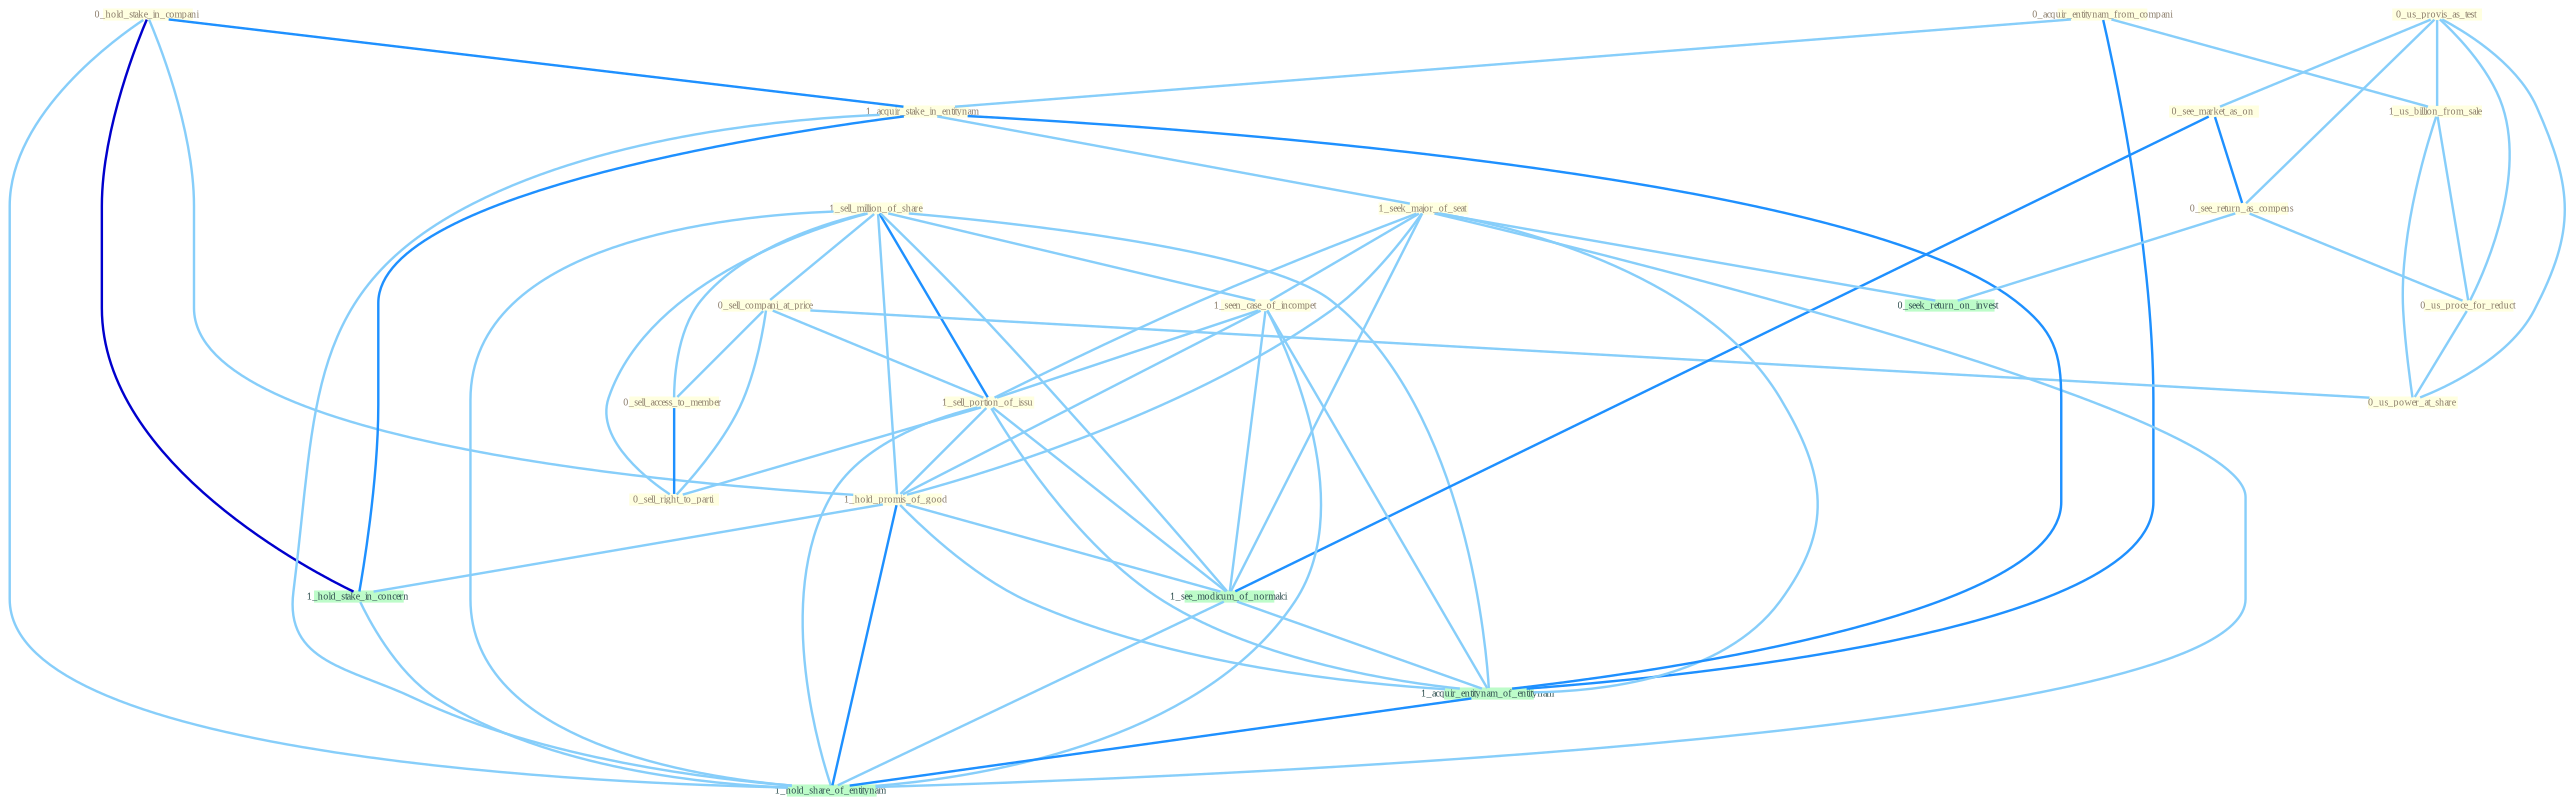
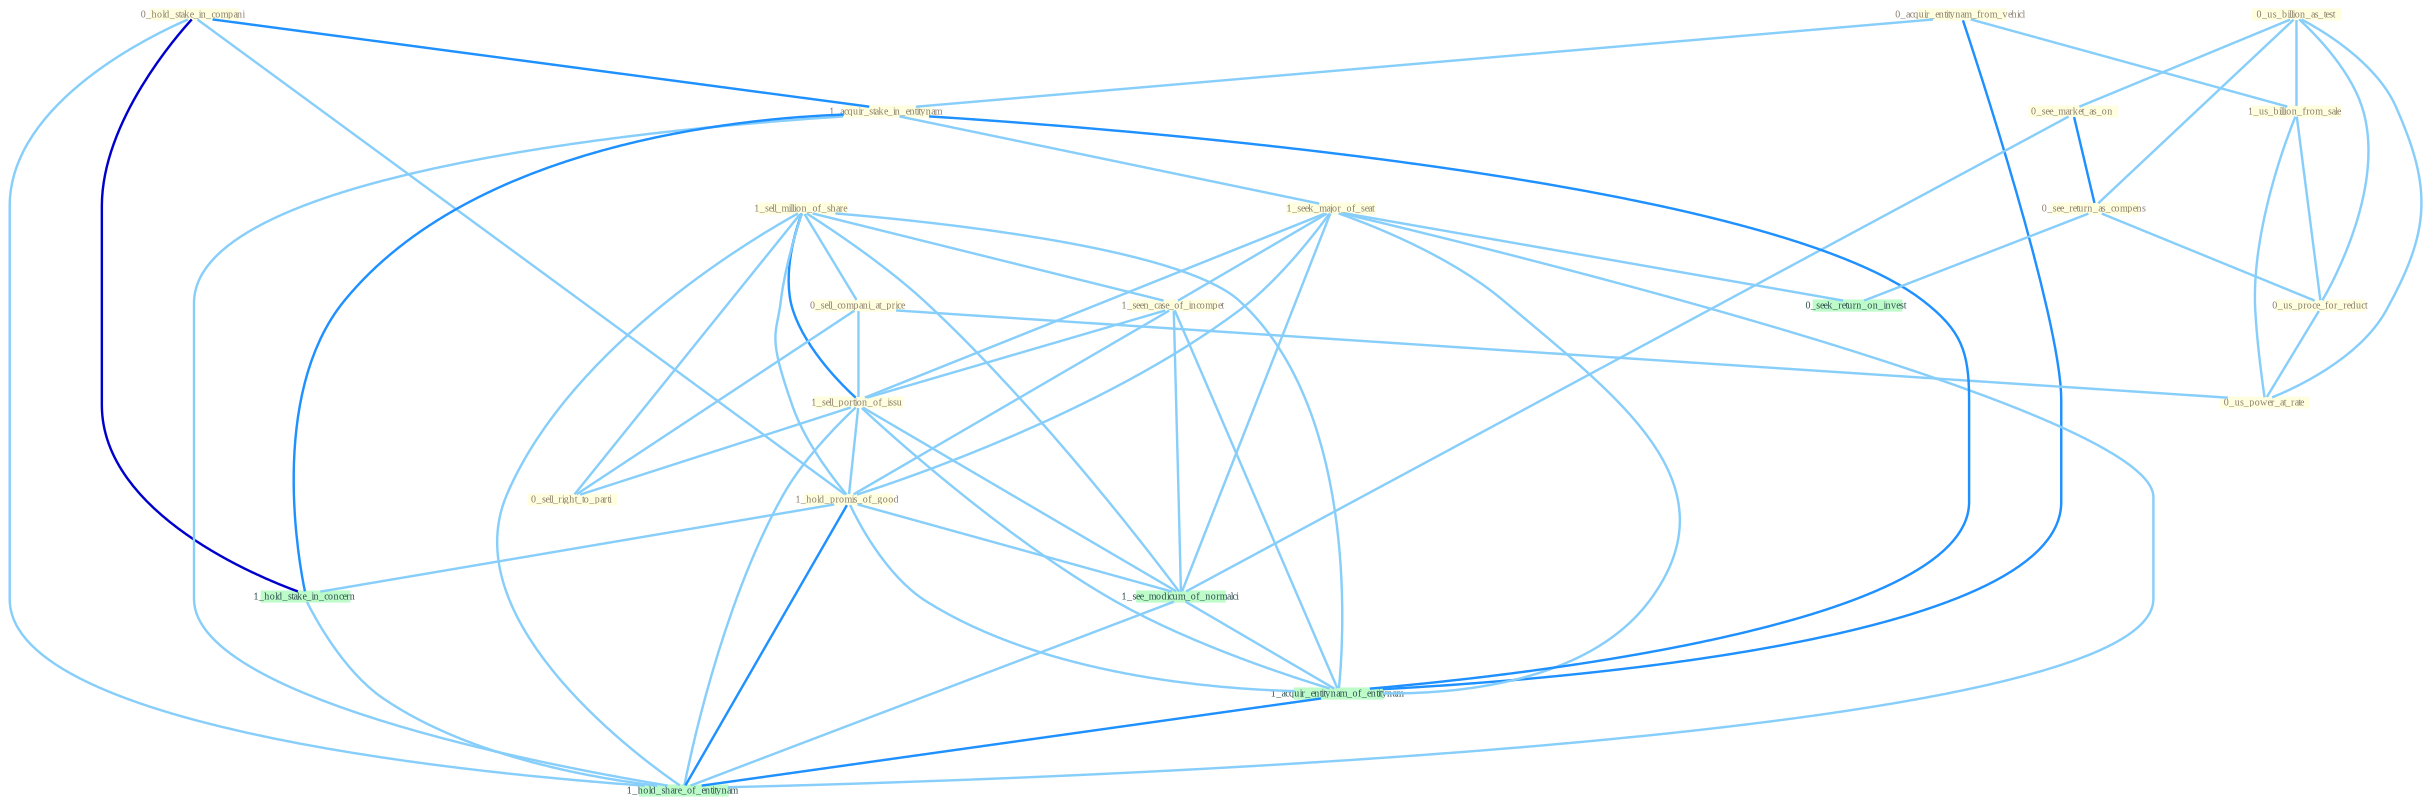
(2102, 15) -> (1962, 15)
(2437, 15) -> (2296, 15)
(1771, 330) -> (1649, 342)
(674, 403) -> none
(2413, 403) -> (2265, 403)
(1207, 686) -> none
